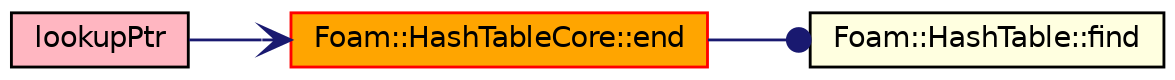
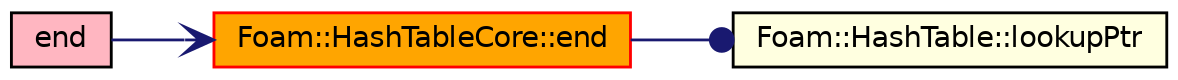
(100, 40) -> (61, 40)
(987, 40) -> (950, 40)
